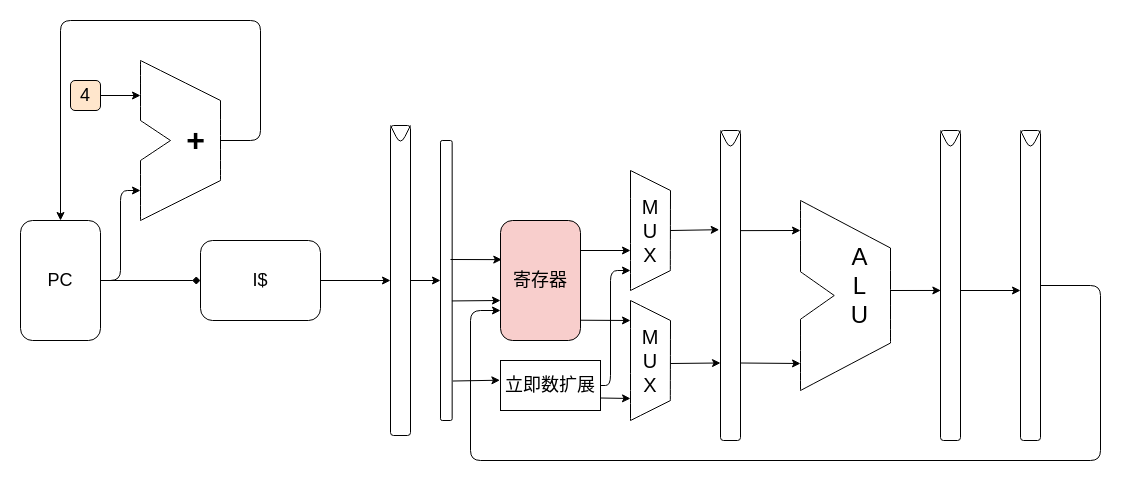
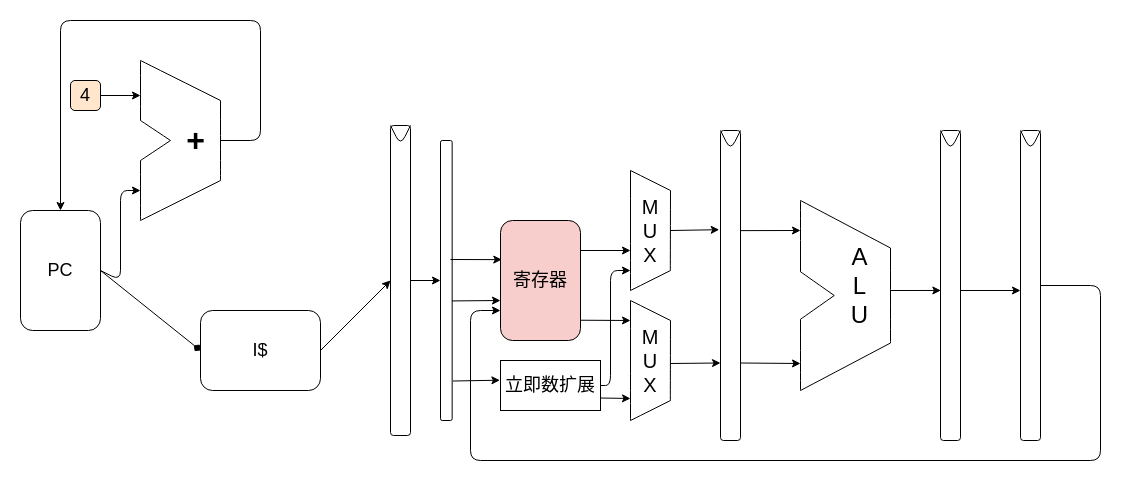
(61, 281) -> (61, 271)
(261, 281) -> (261, 351)
